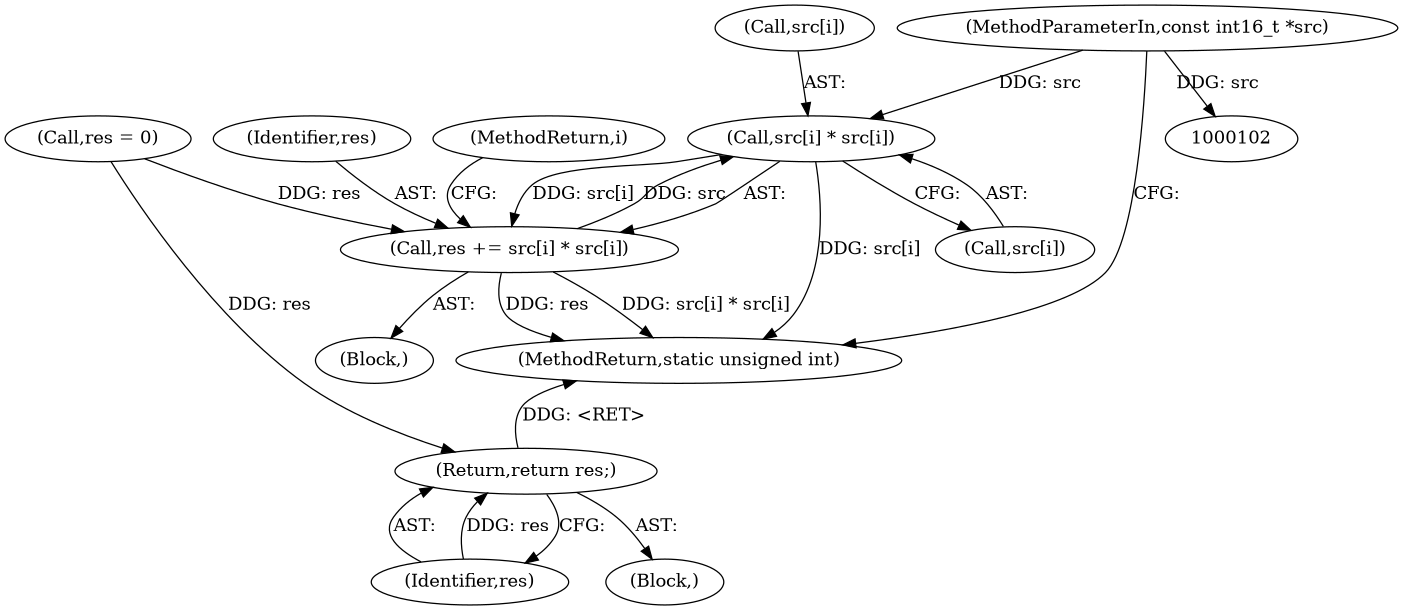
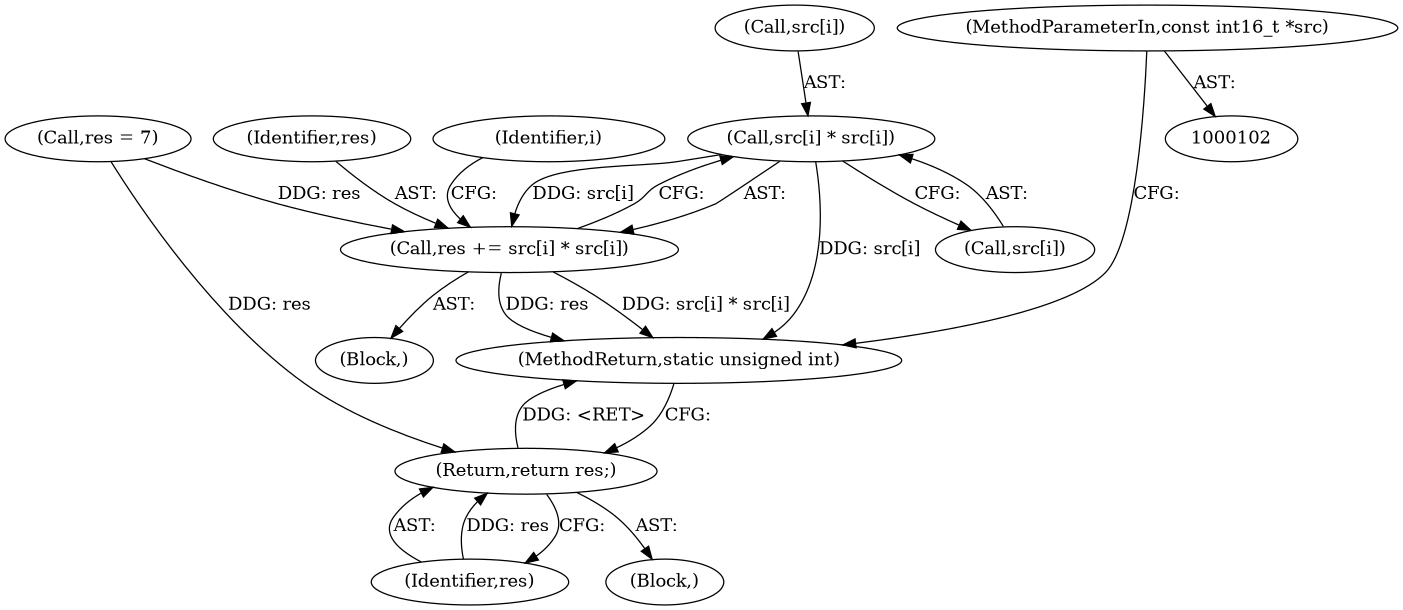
(983, 82) -> none
(1218, 83) -> (1218, 83)
(98, 139) -> (98, 139)
(549, 139) -> (549, 139)
(685, 194) -> (685, 194)
none -> (653, 423)
